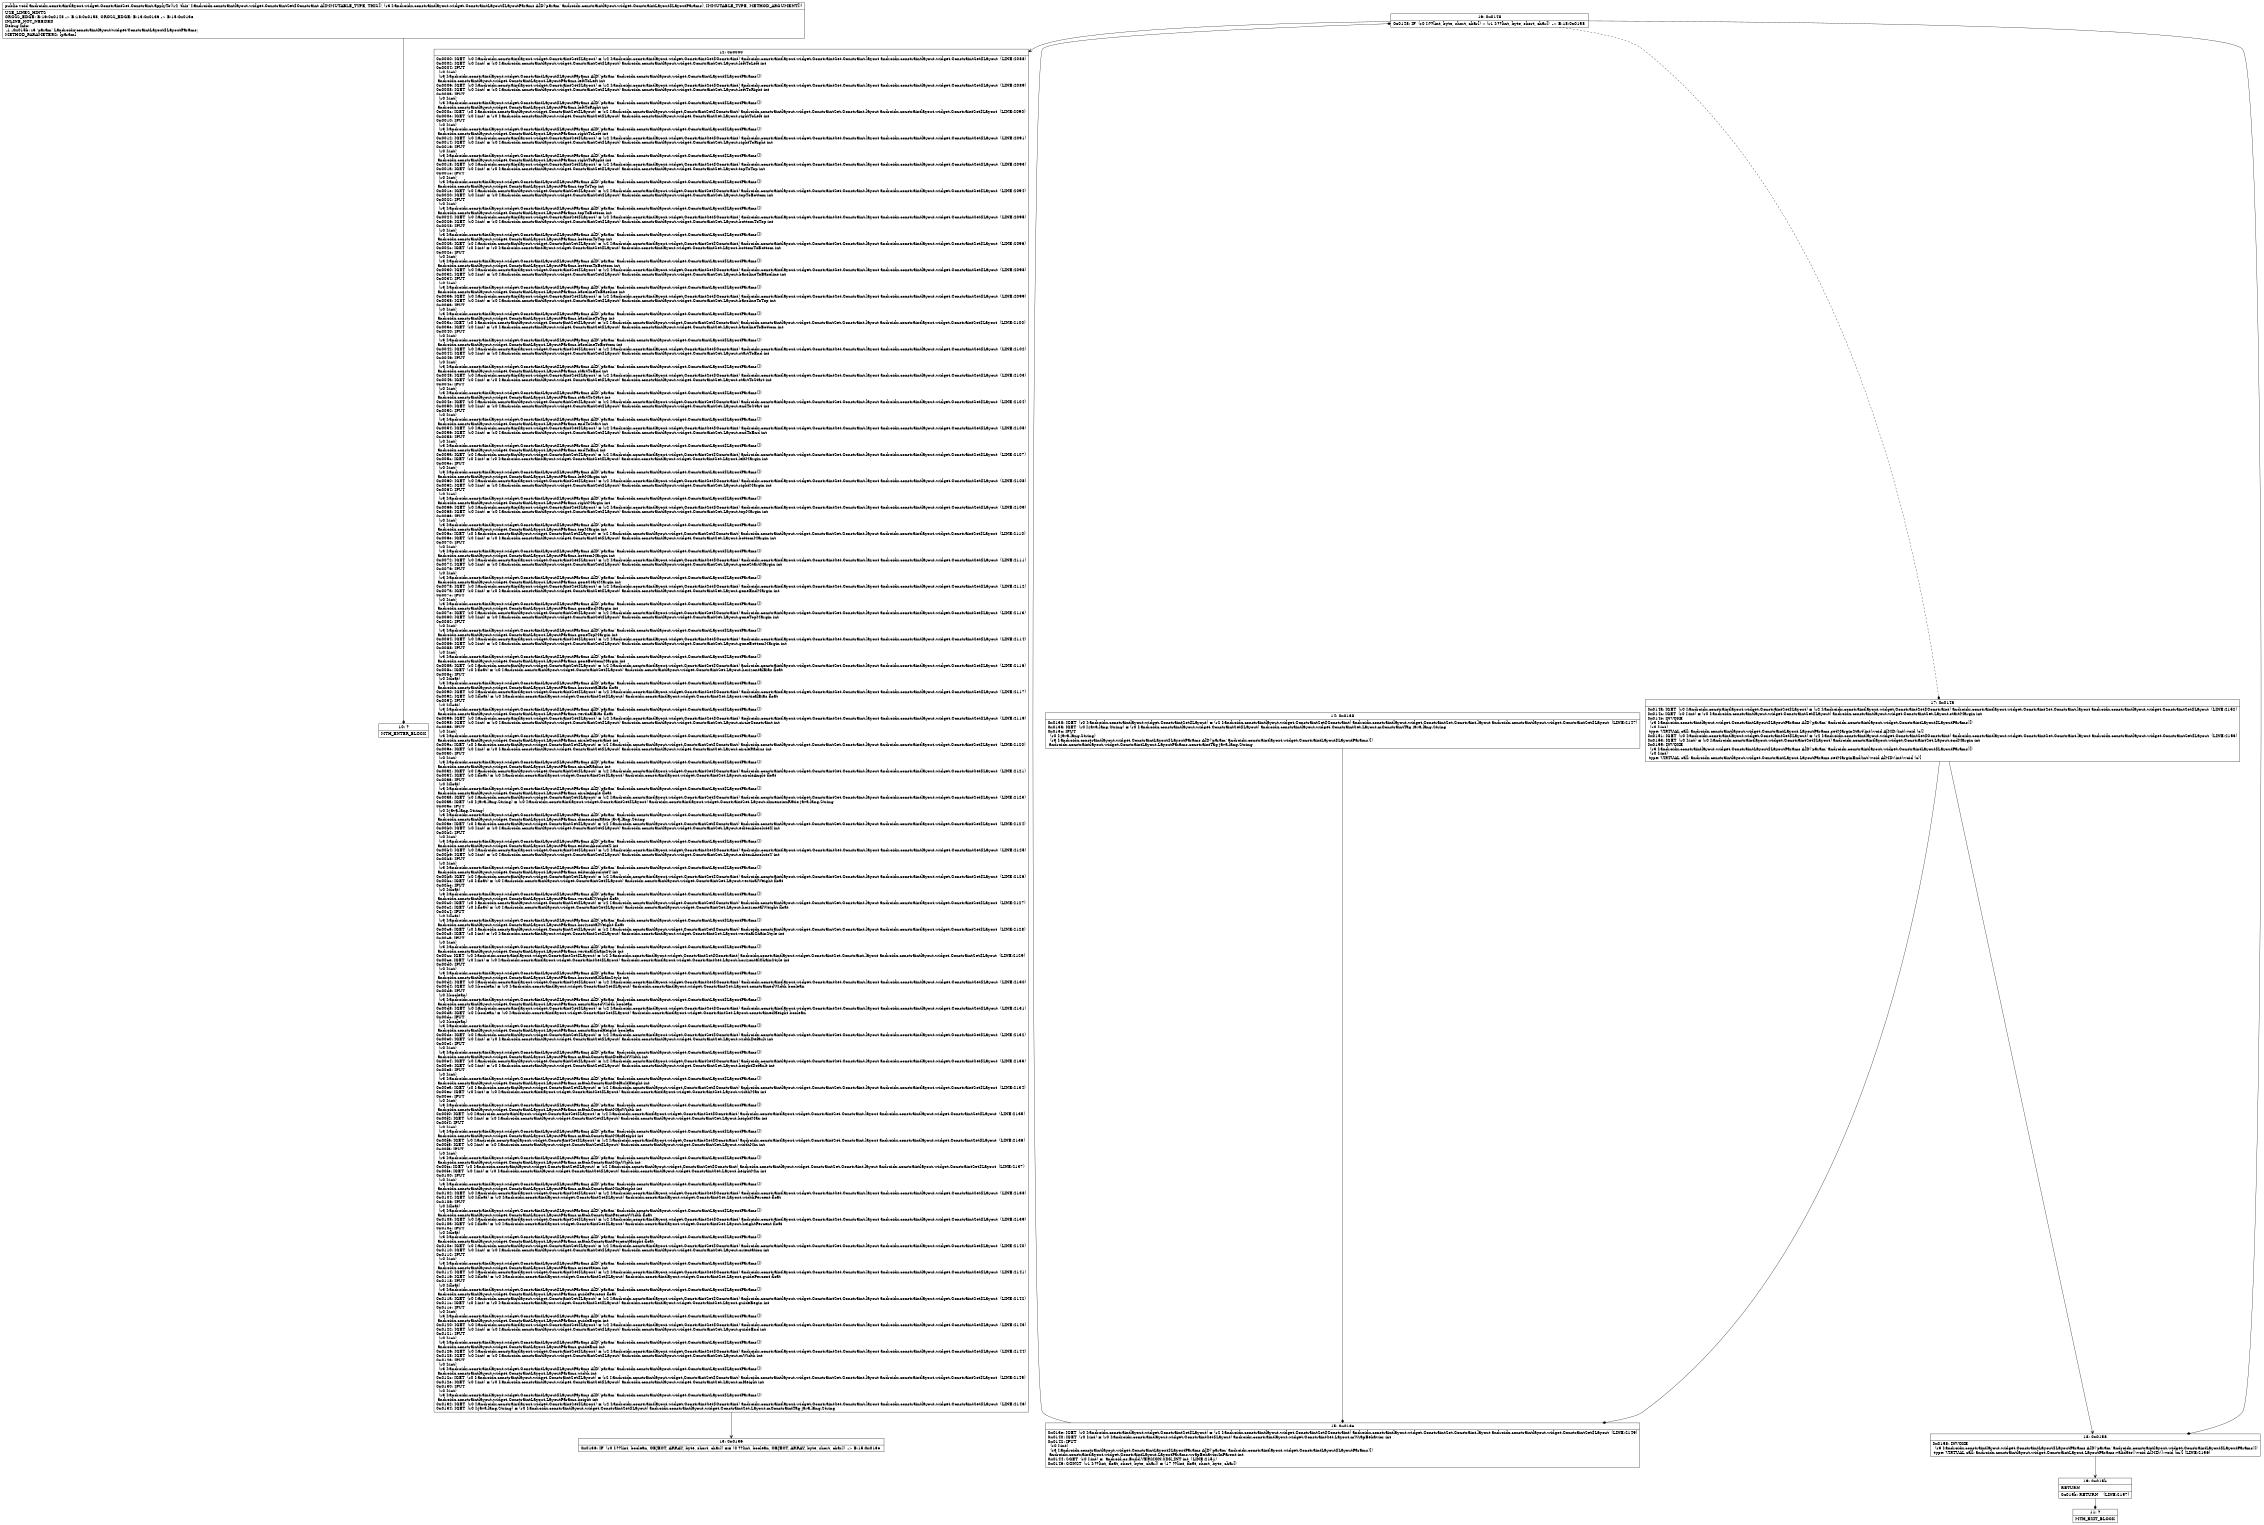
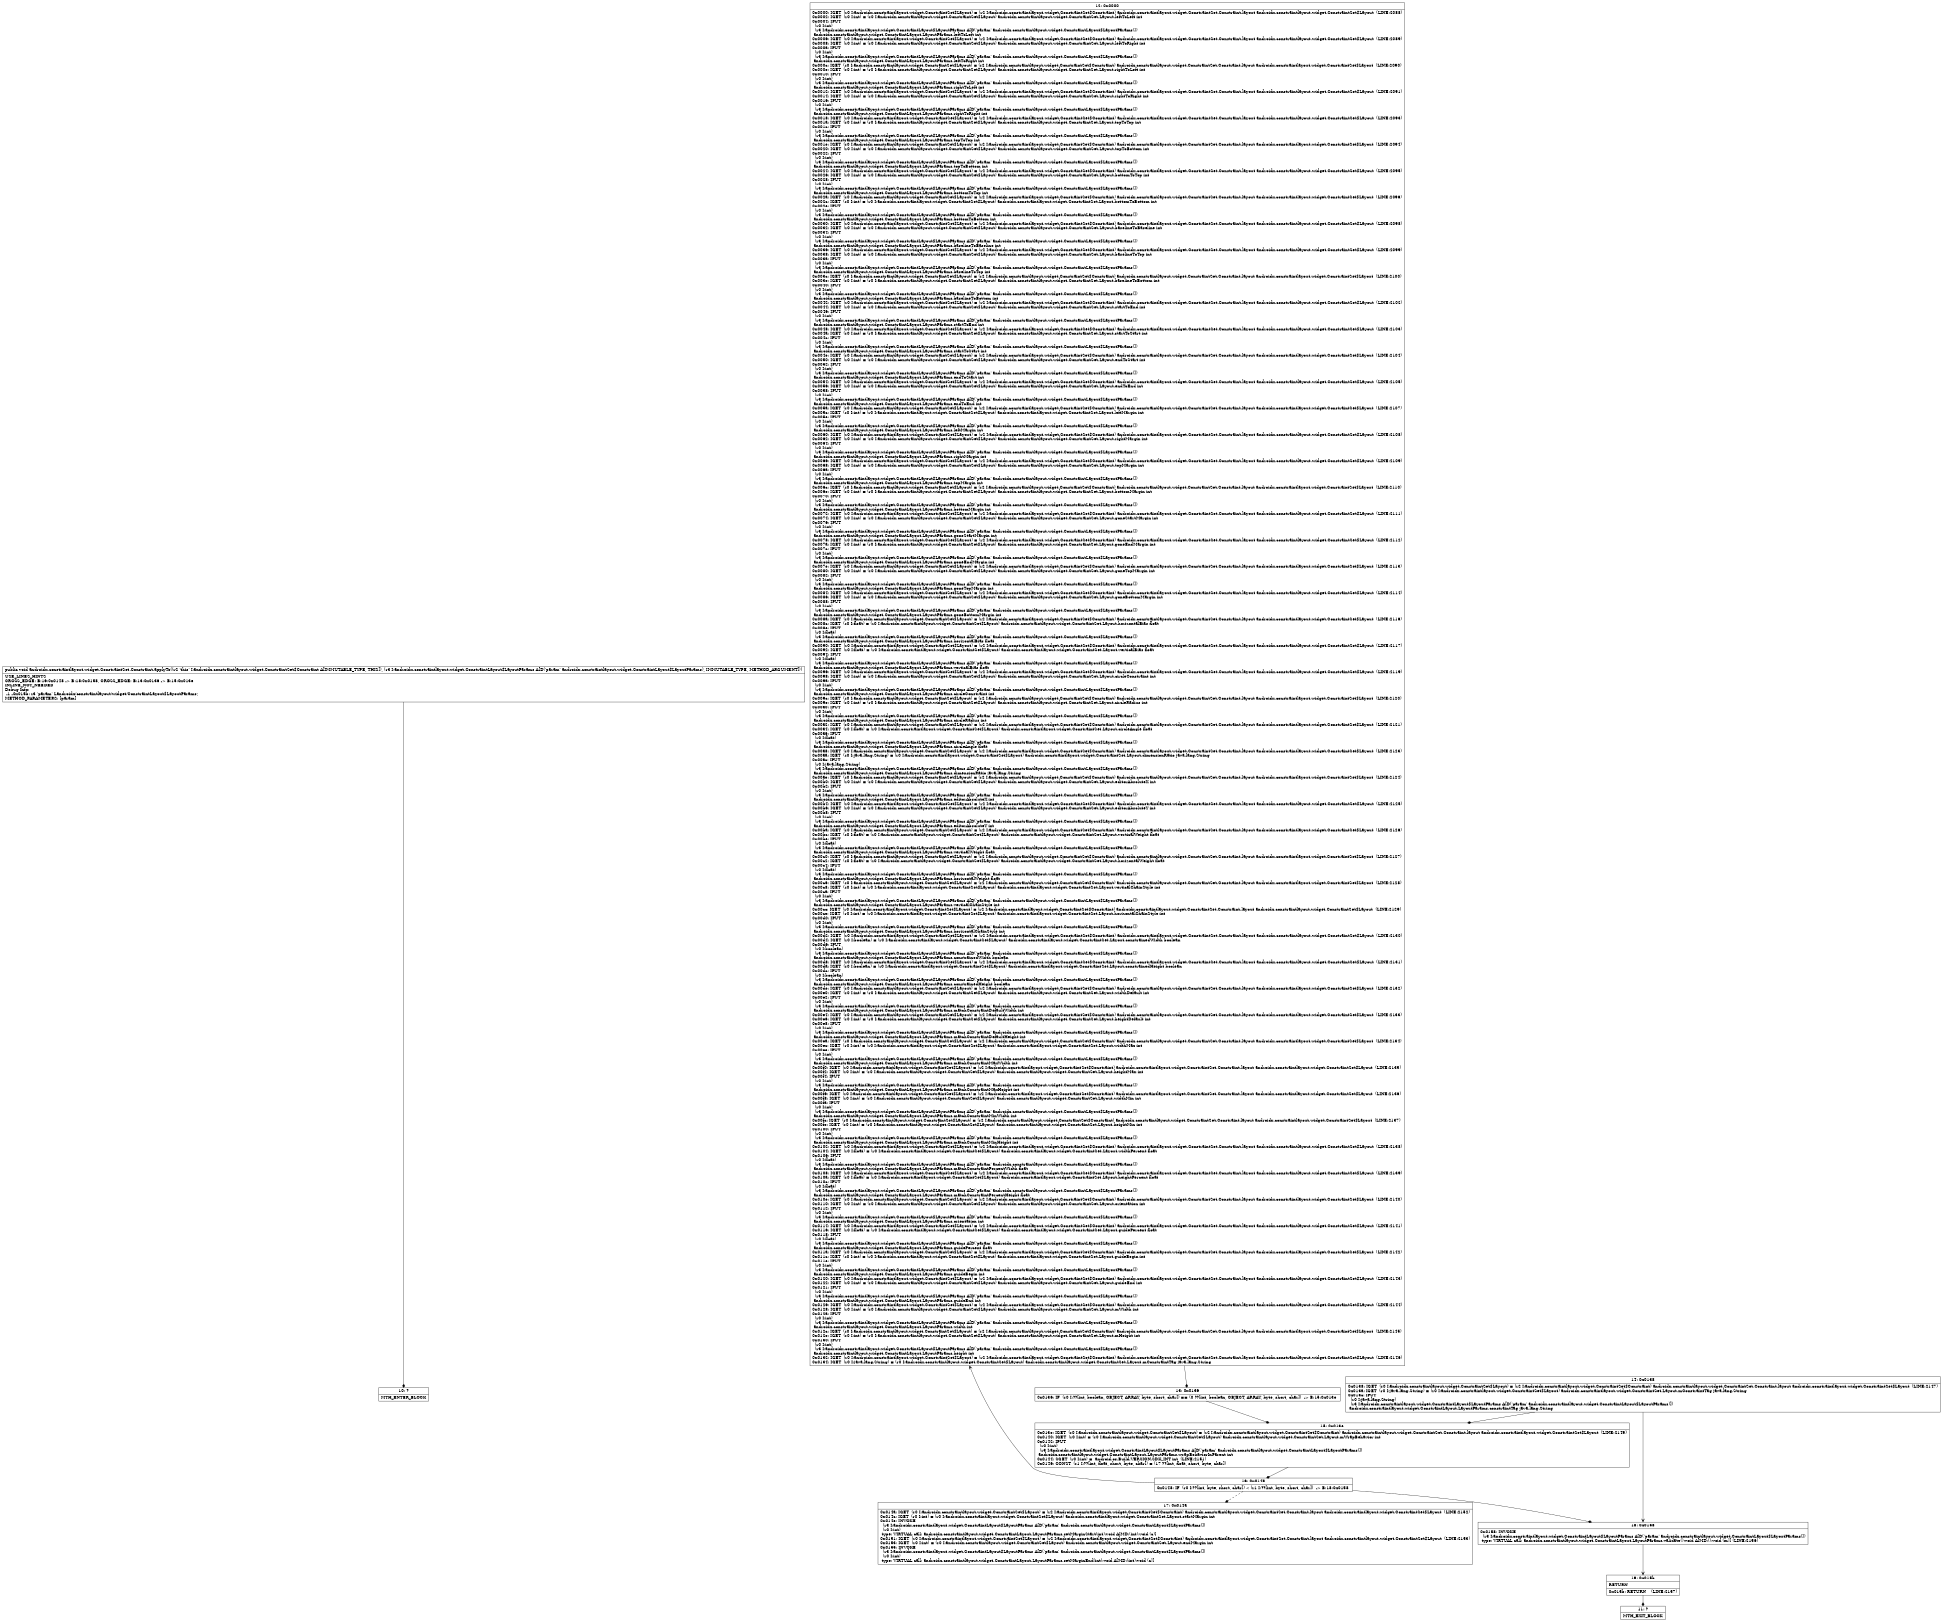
(2021, 1096) -> (1643, 1466)
(1844, 1134) -> (1236, 1411)
(731, 1424) -> (1185, 1375)
